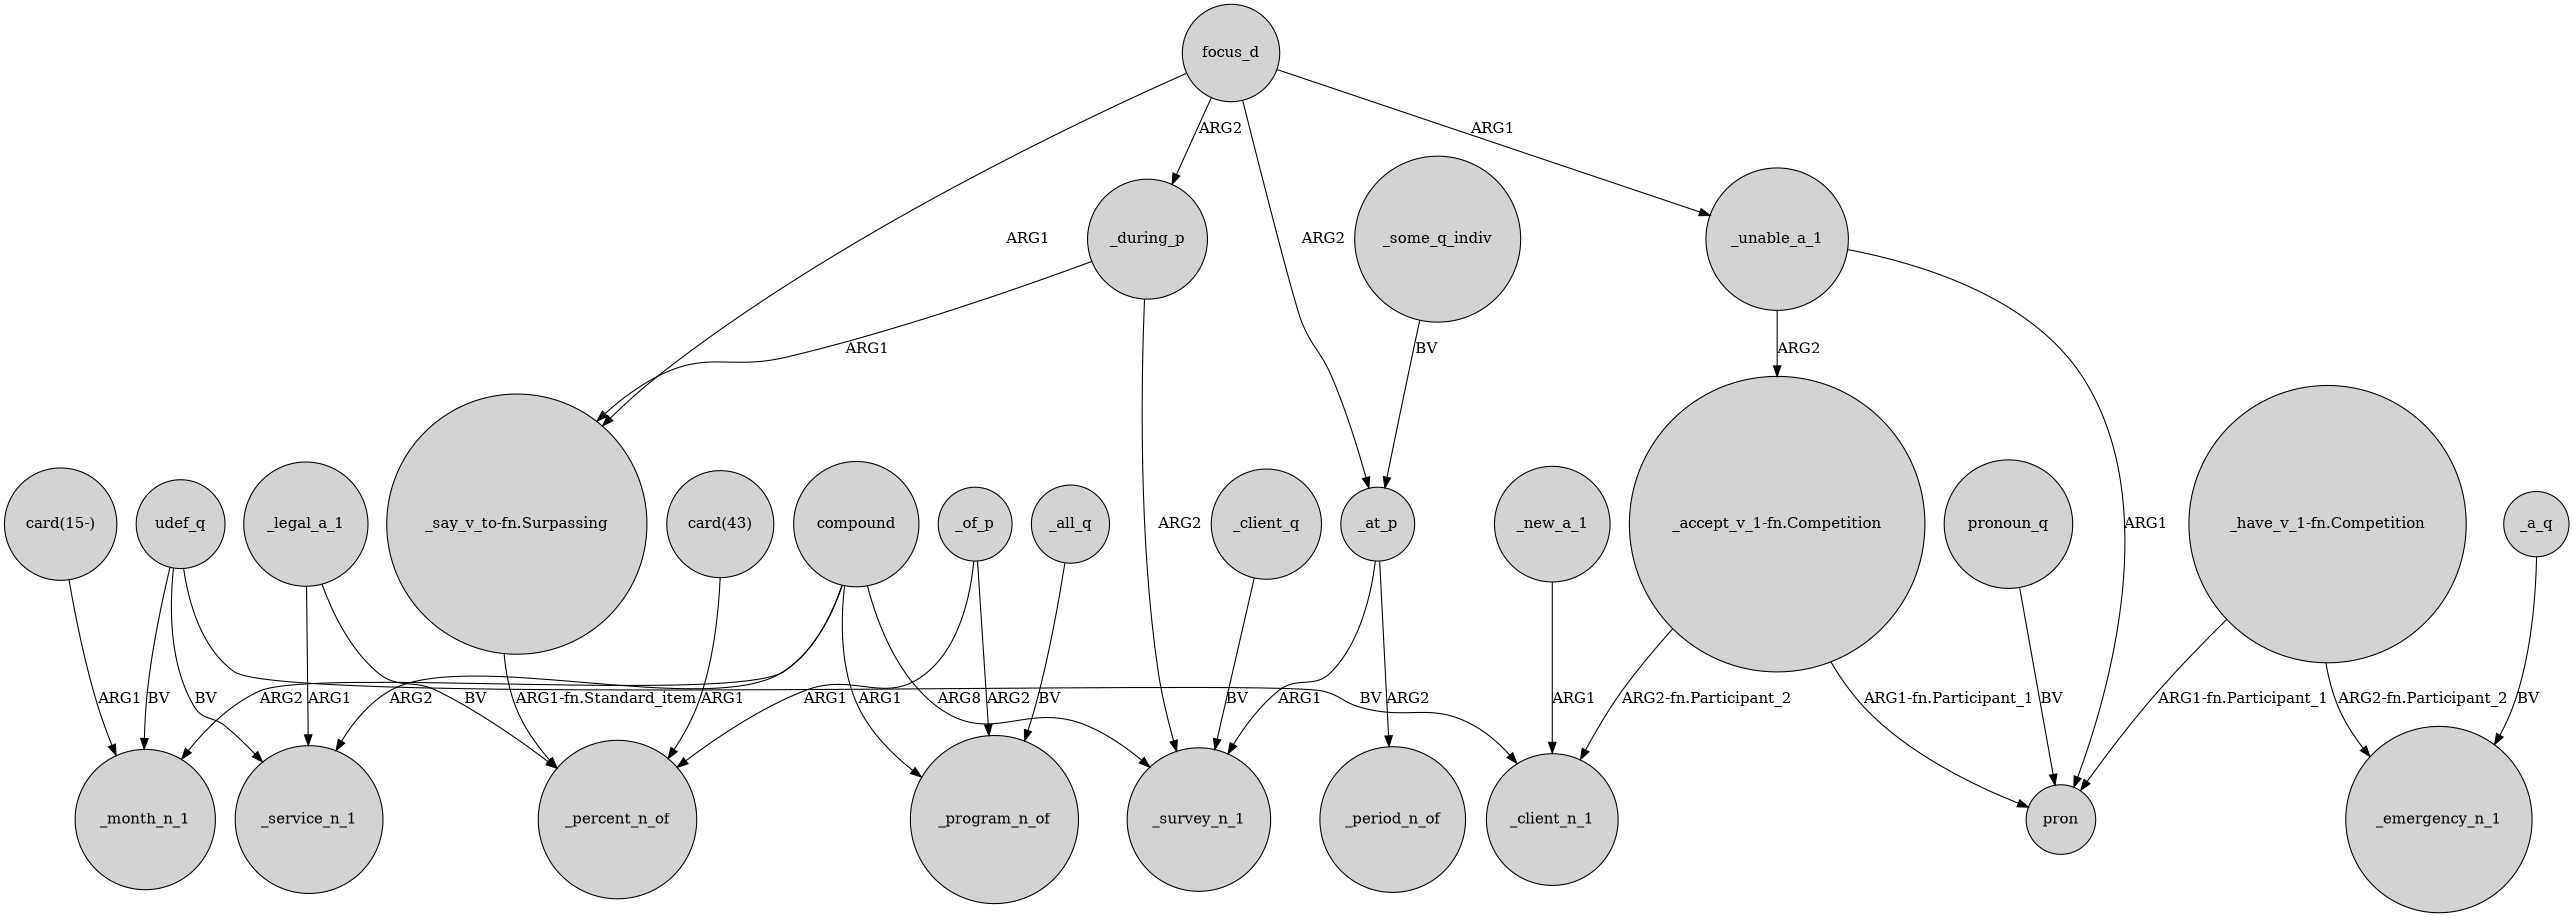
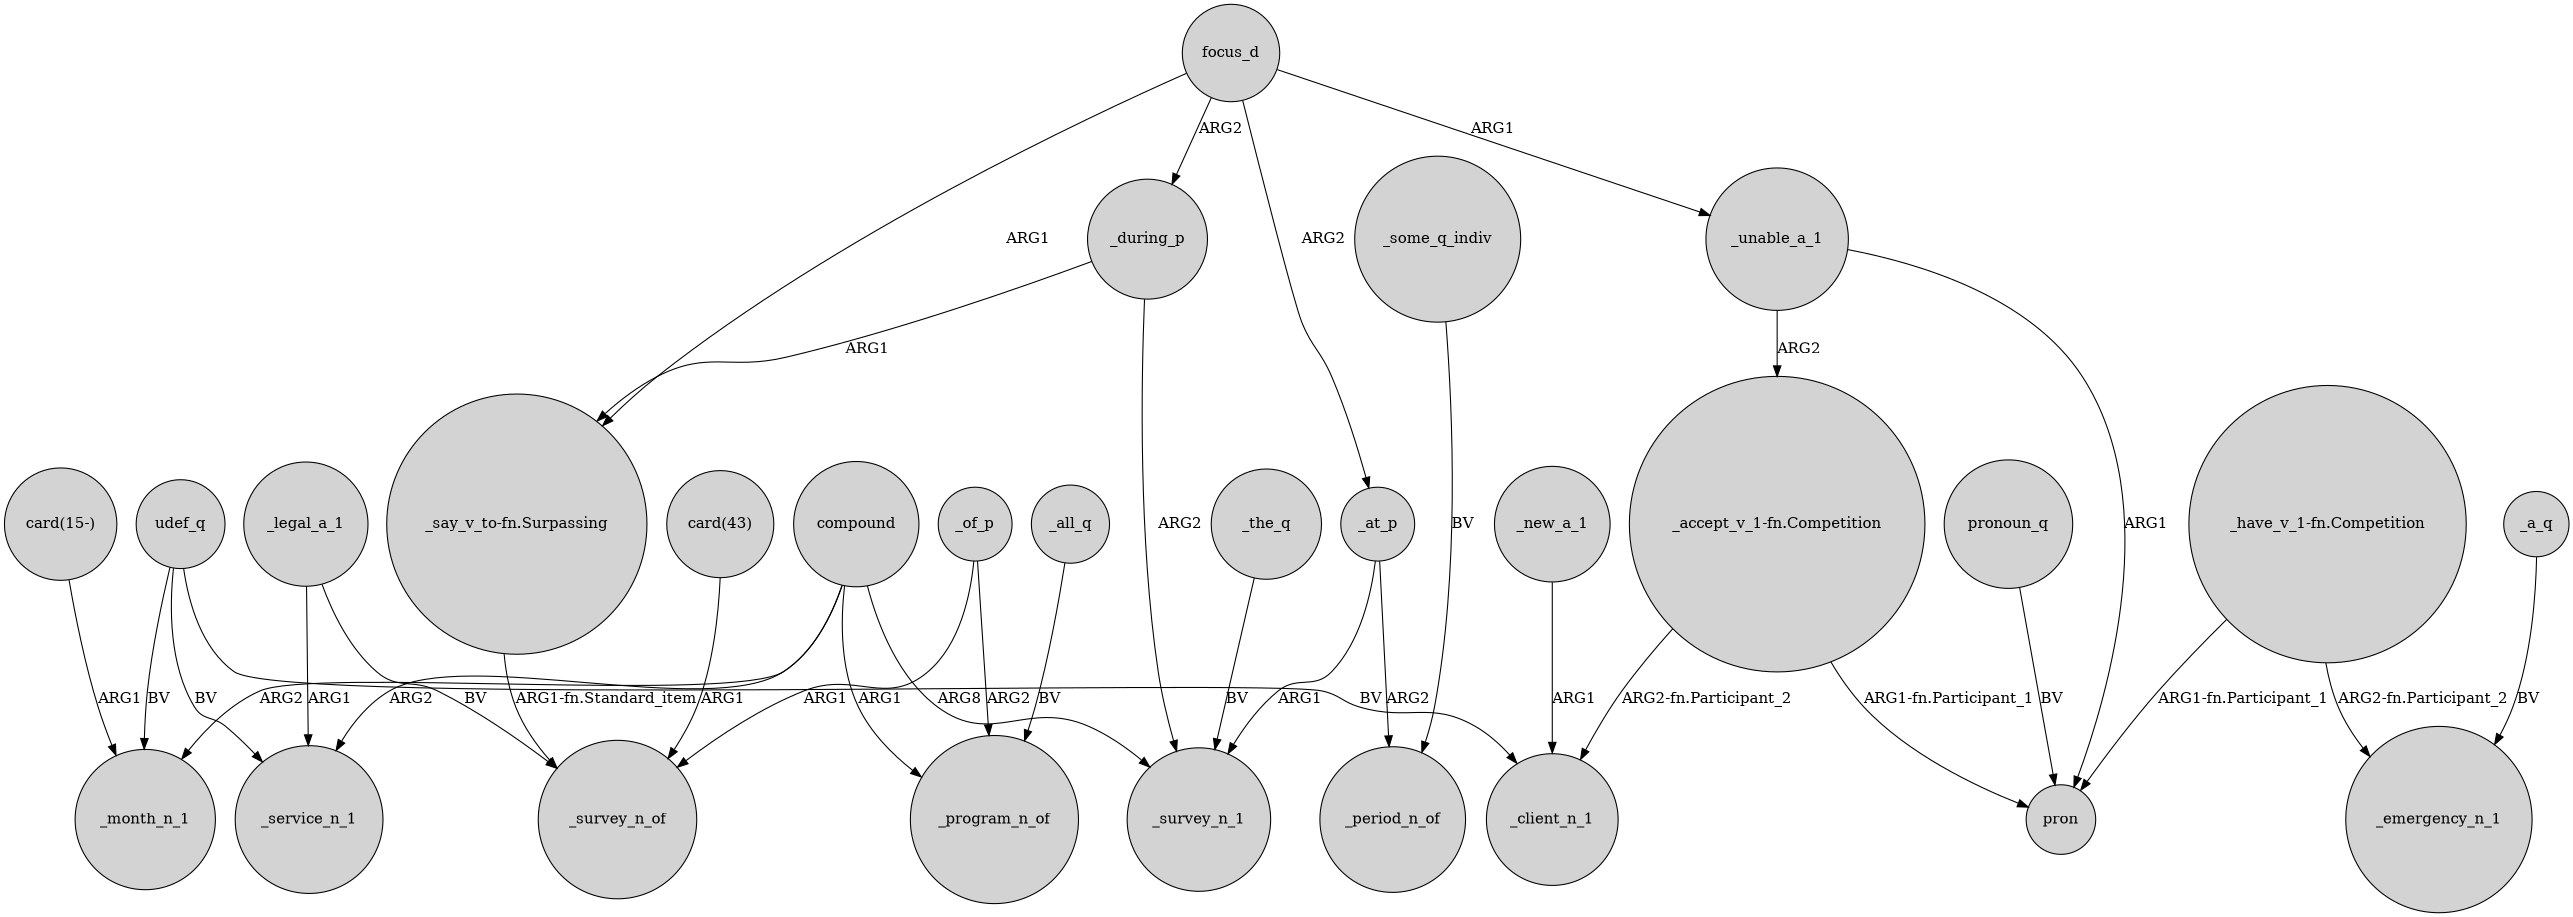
(1403, 399) -> (1451, 533)
(1266, 524) -> (1266, 524)
(617, 820) -> (617, 820)
